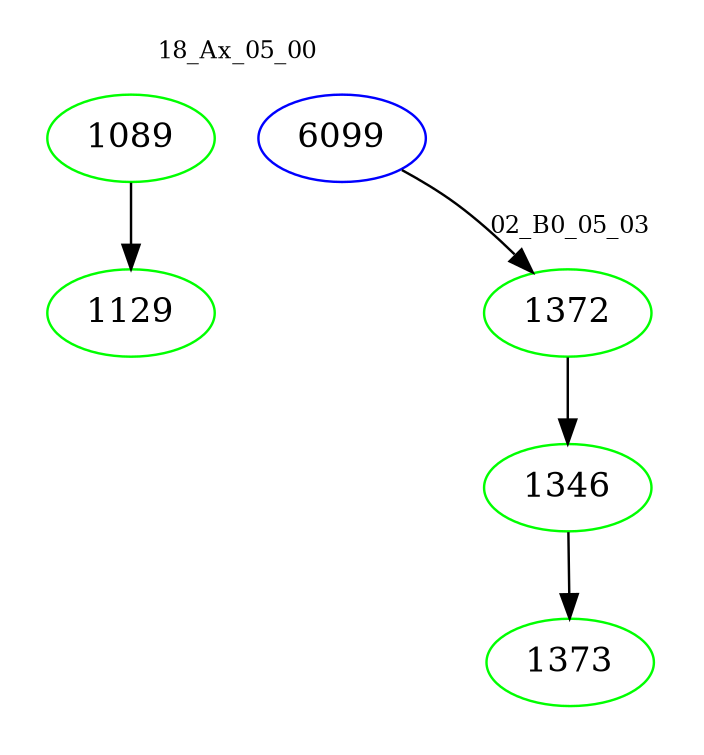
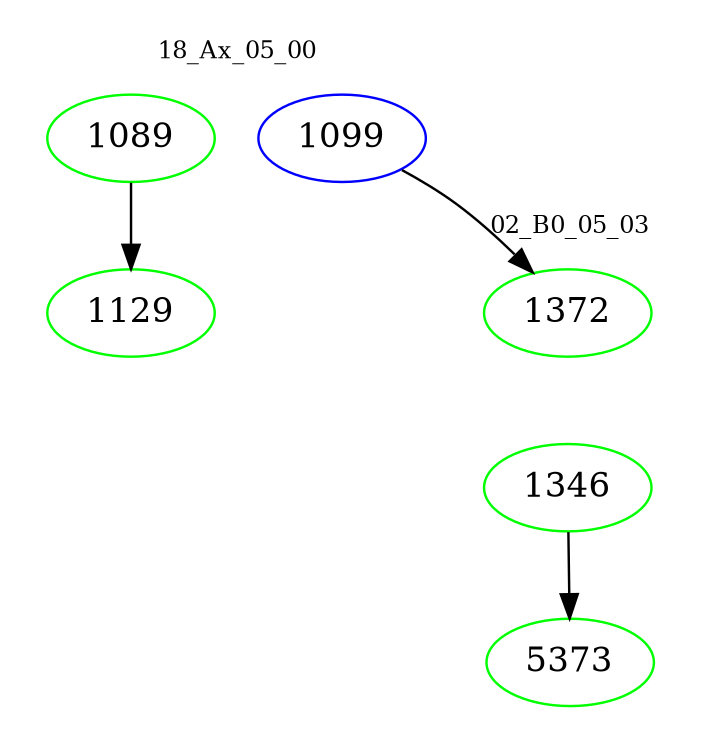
(342, 138) -> (342, 138)
(568, 388) -> none
(570, 662) -> (570, 662)
